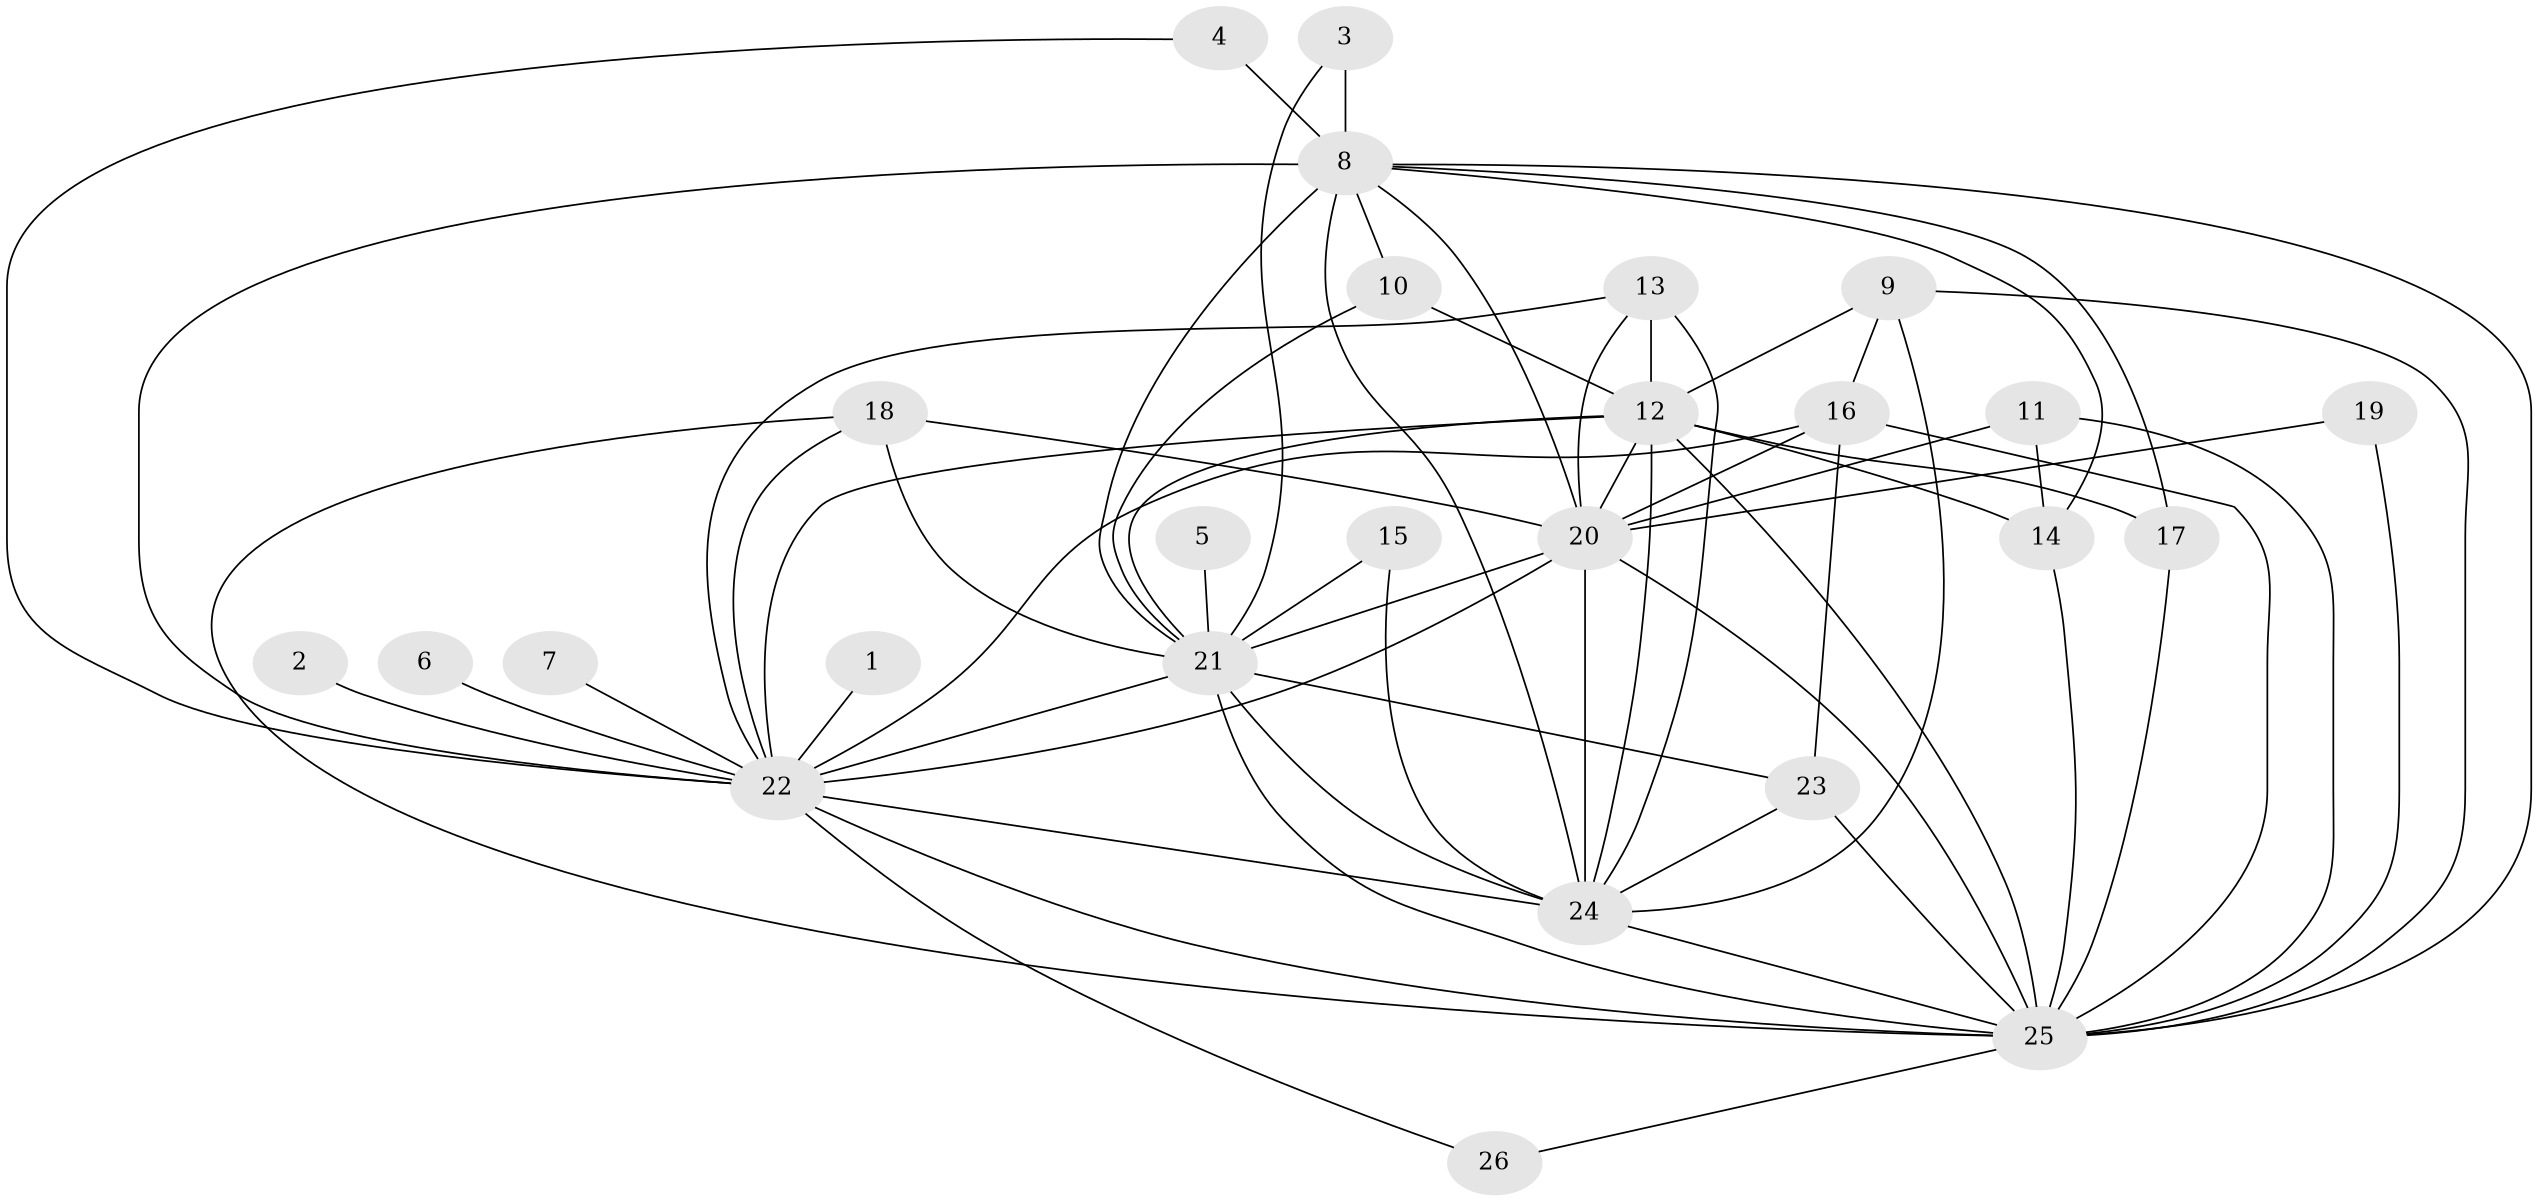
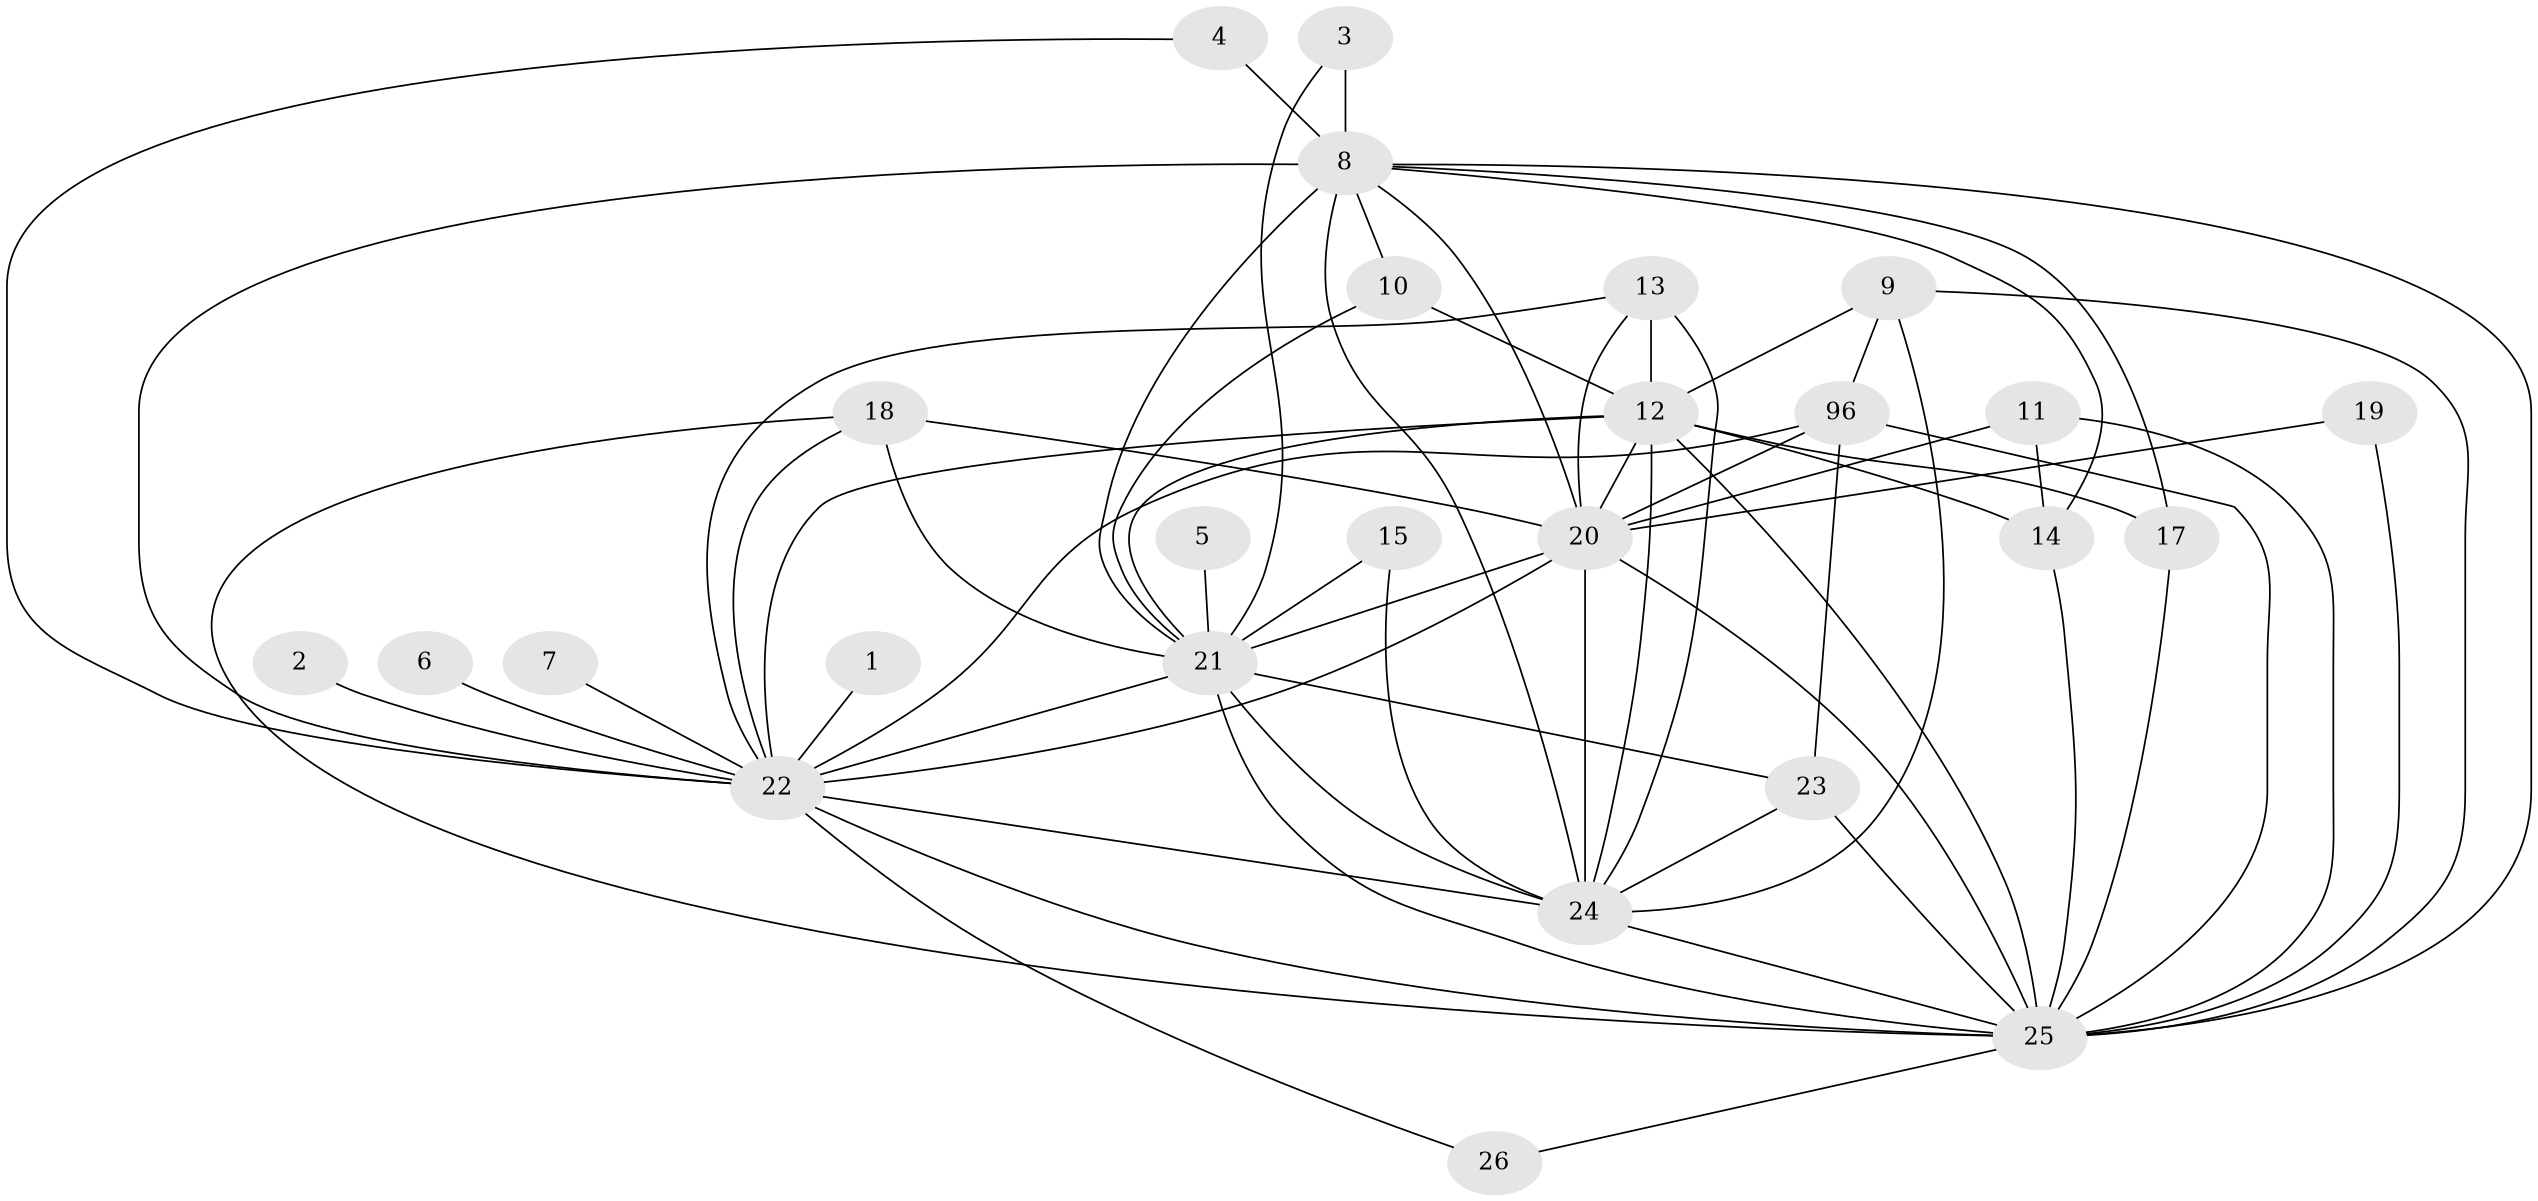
(1842, 413) -> (1842, 413)
